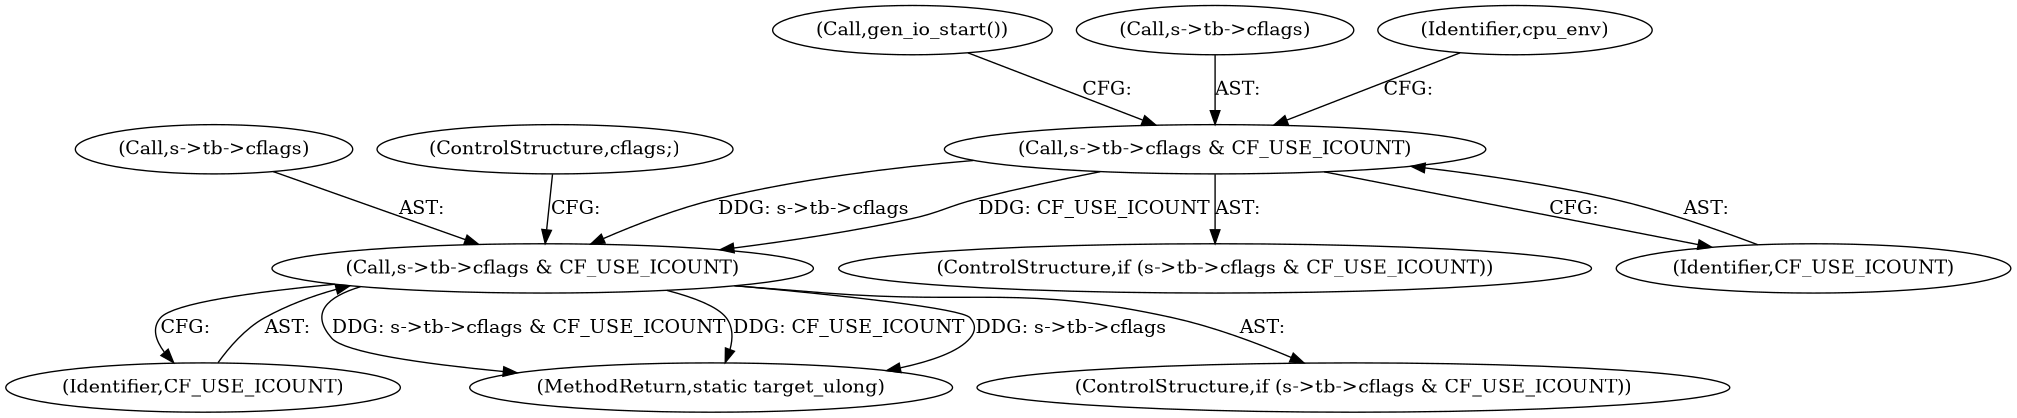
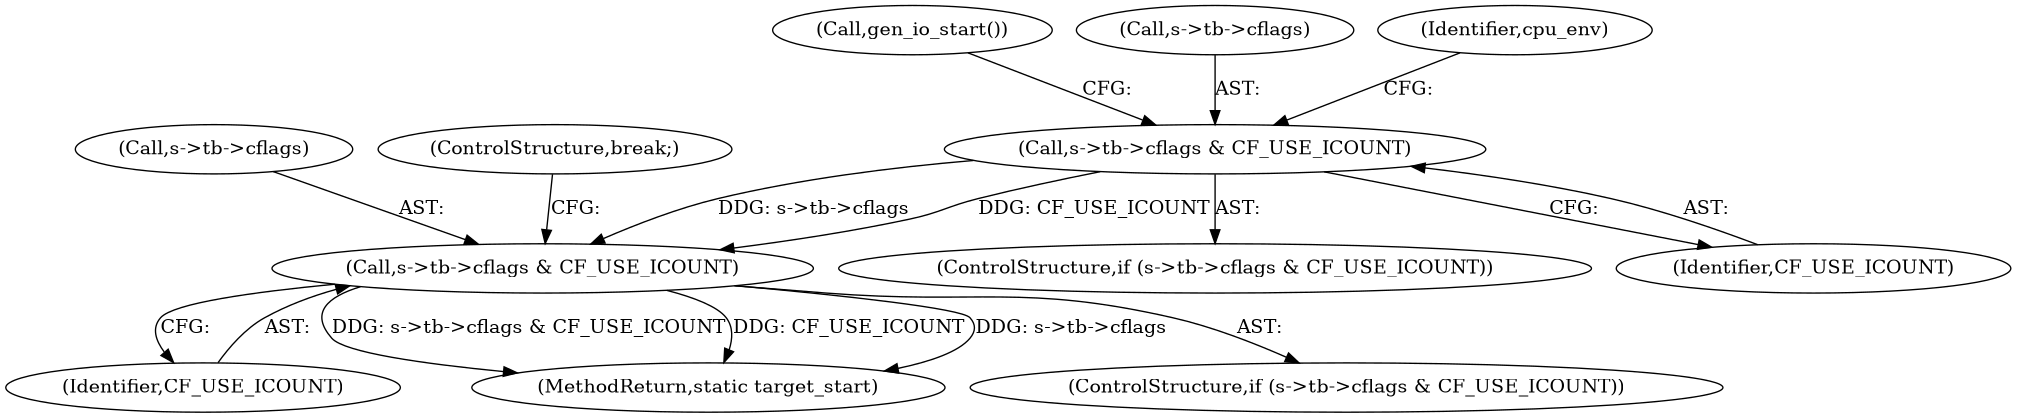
(555, 149) -> (555, 149)
(711, 388) -> (708, 388)
